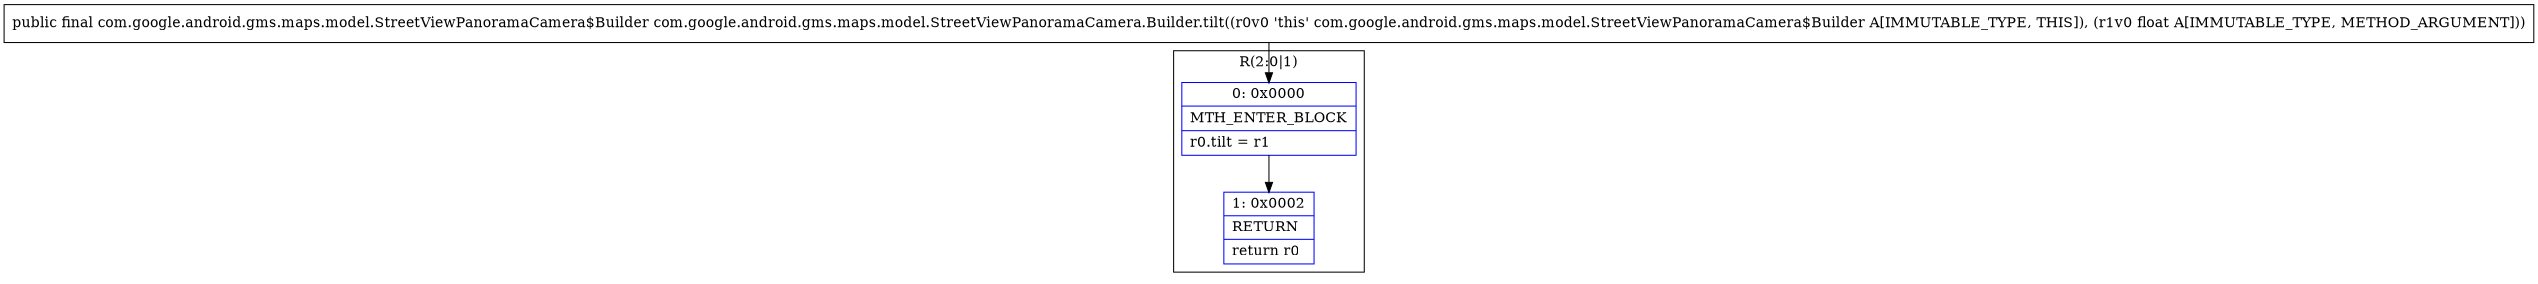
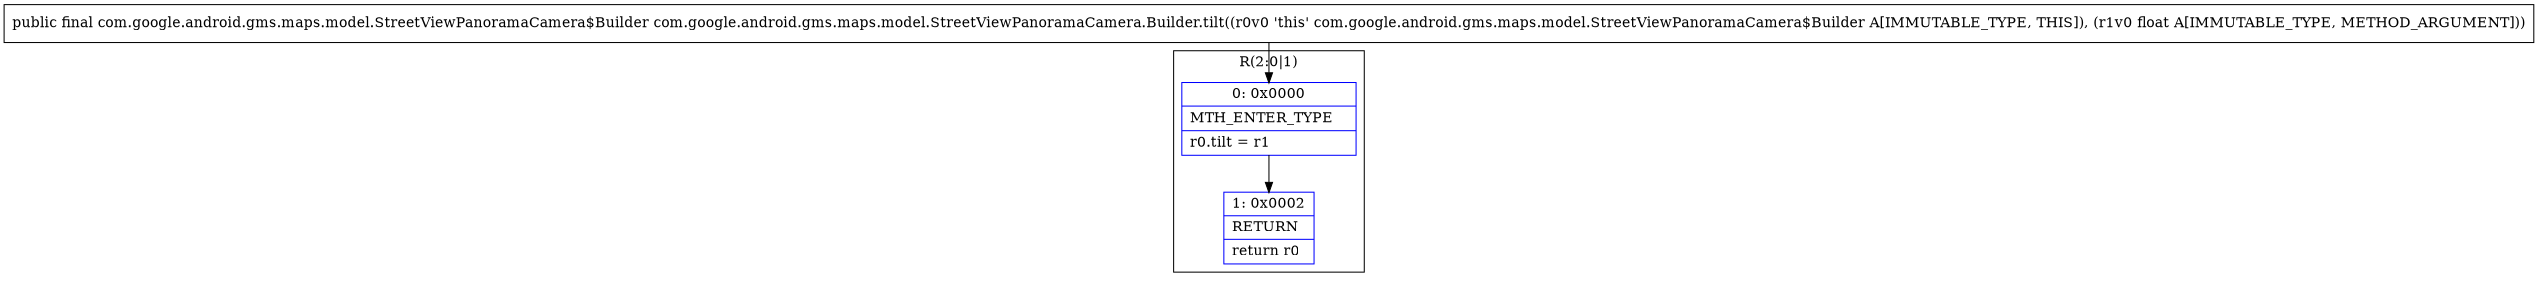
(1269, 118) -> (1262, 118)
